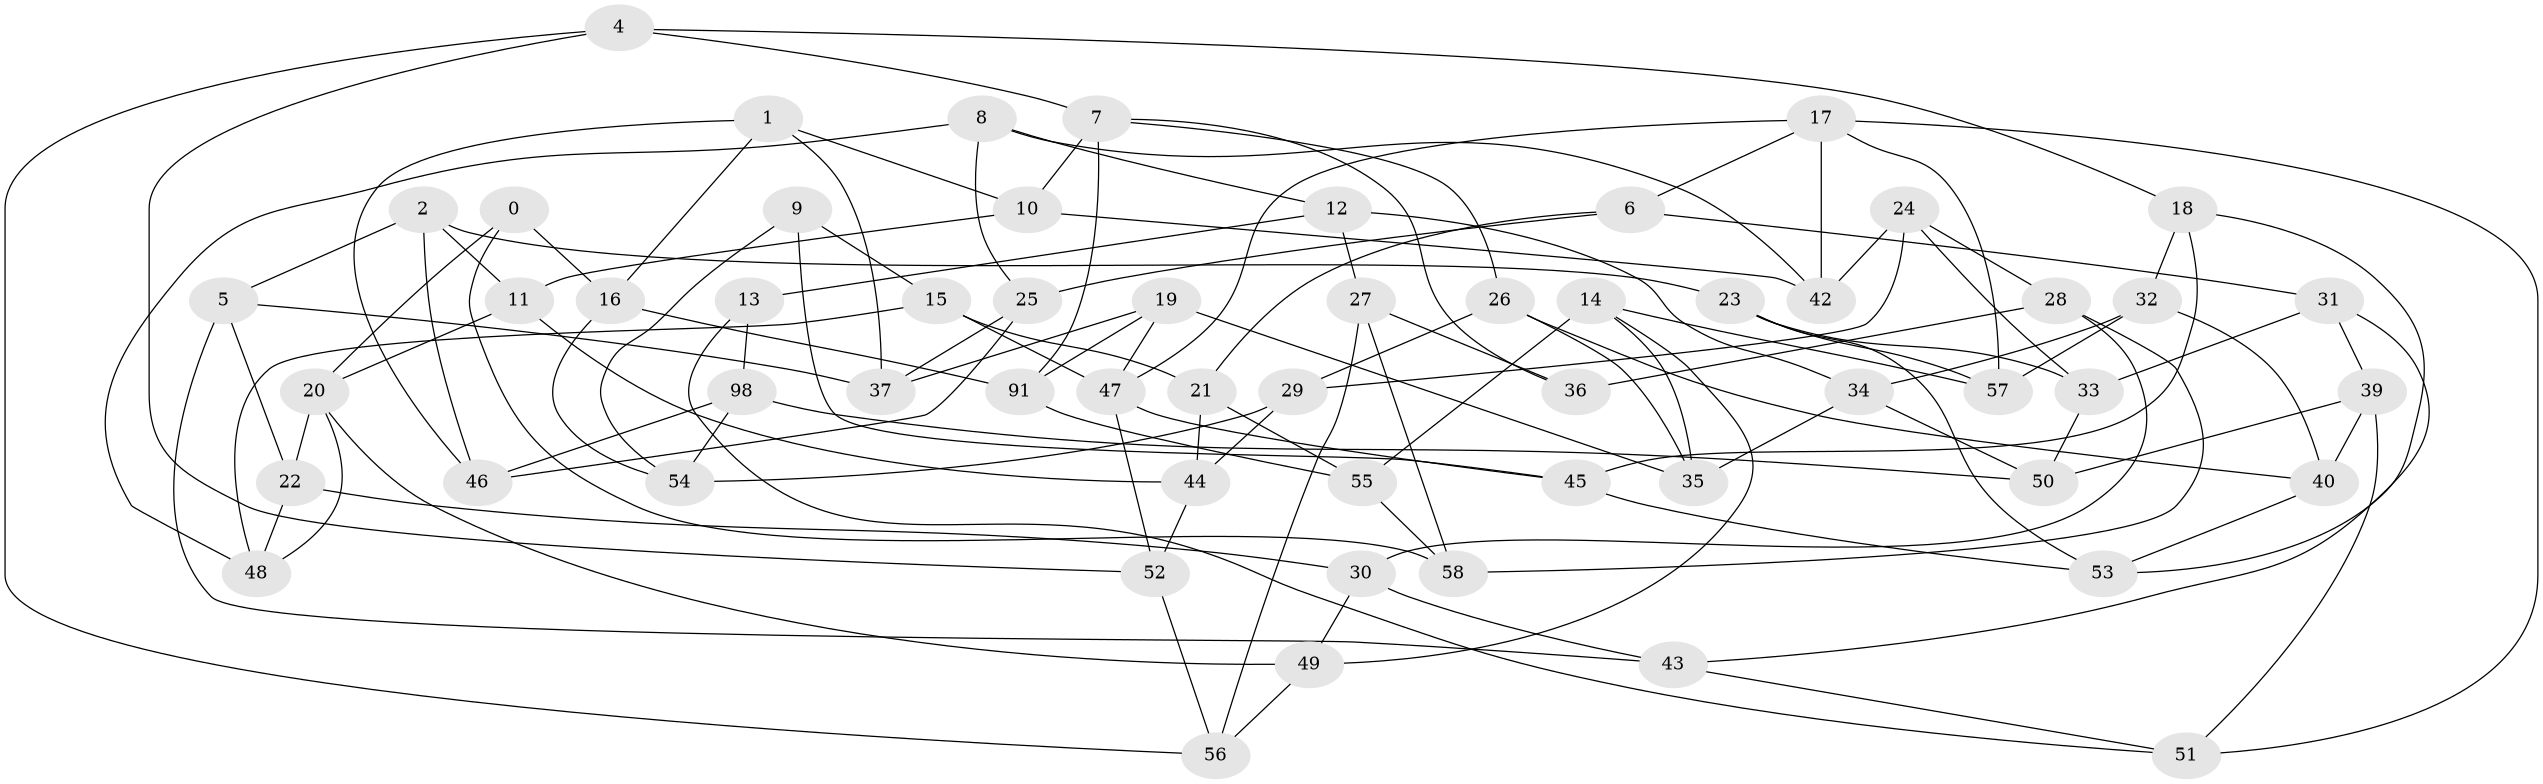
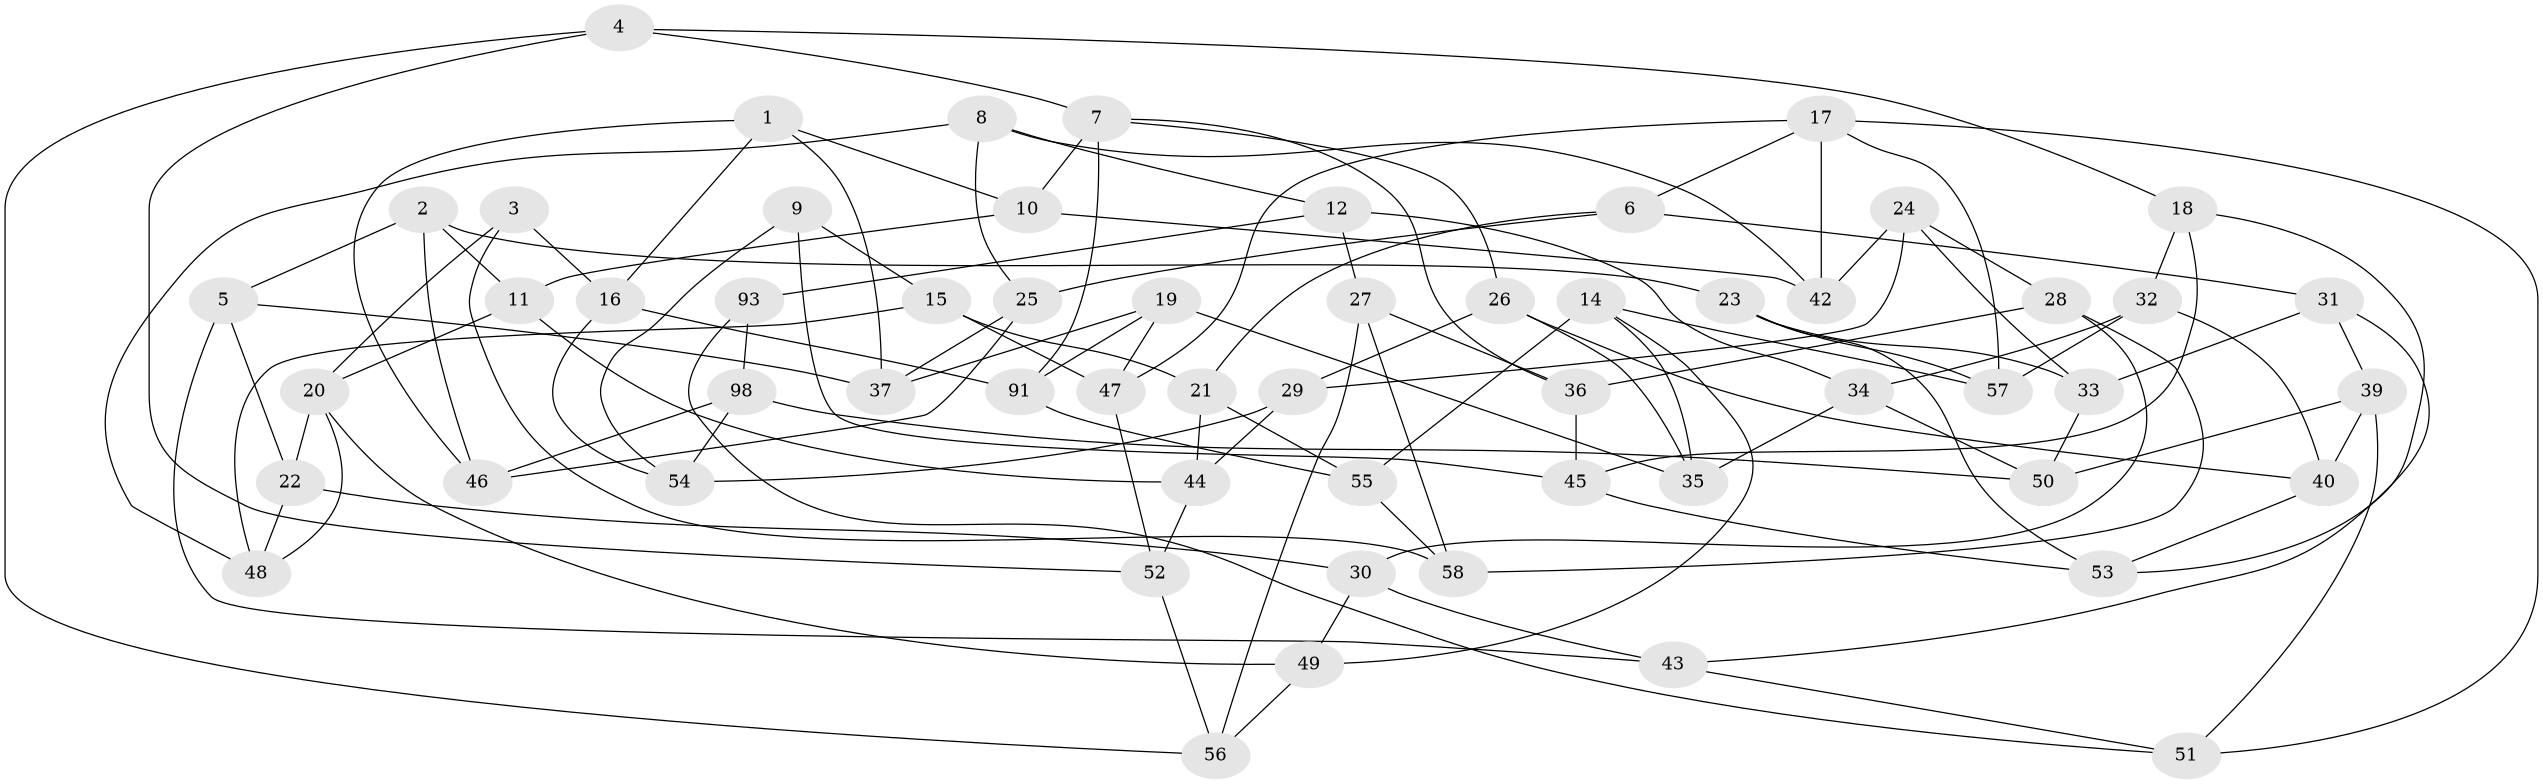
(514, 210) -> (514, 210)
(749, 301) -> (749, 301)
(1267, 438) -> (1576, 433)
